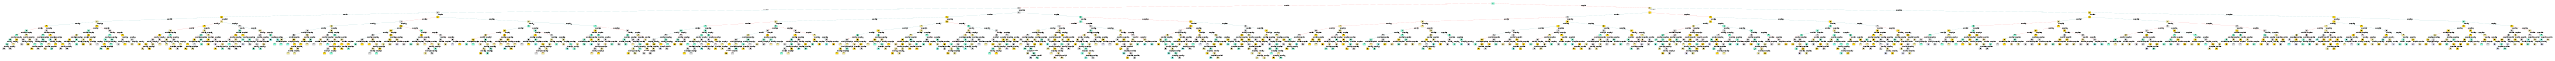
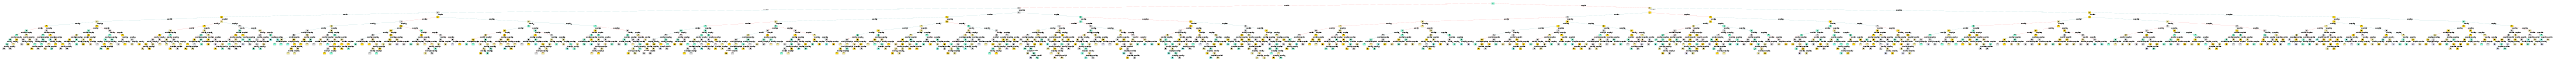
(111, 44) -> (111, 44)
